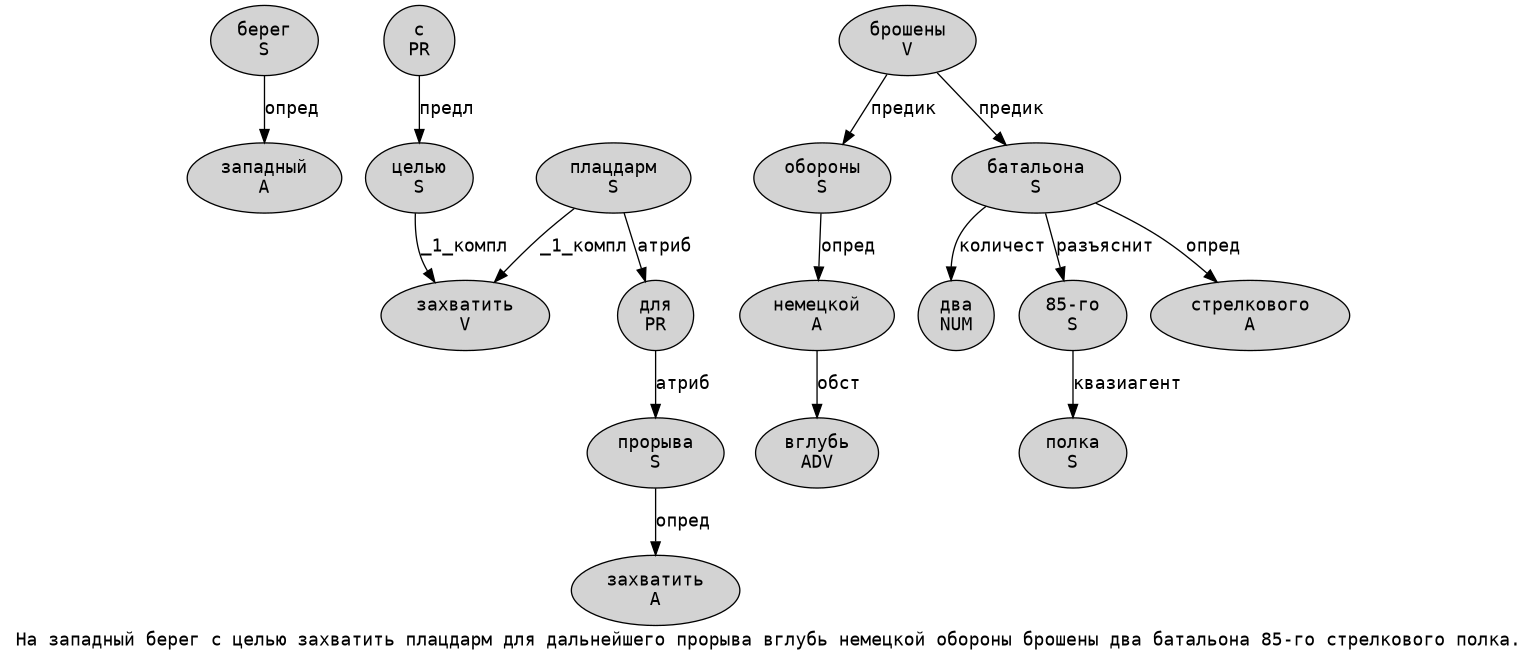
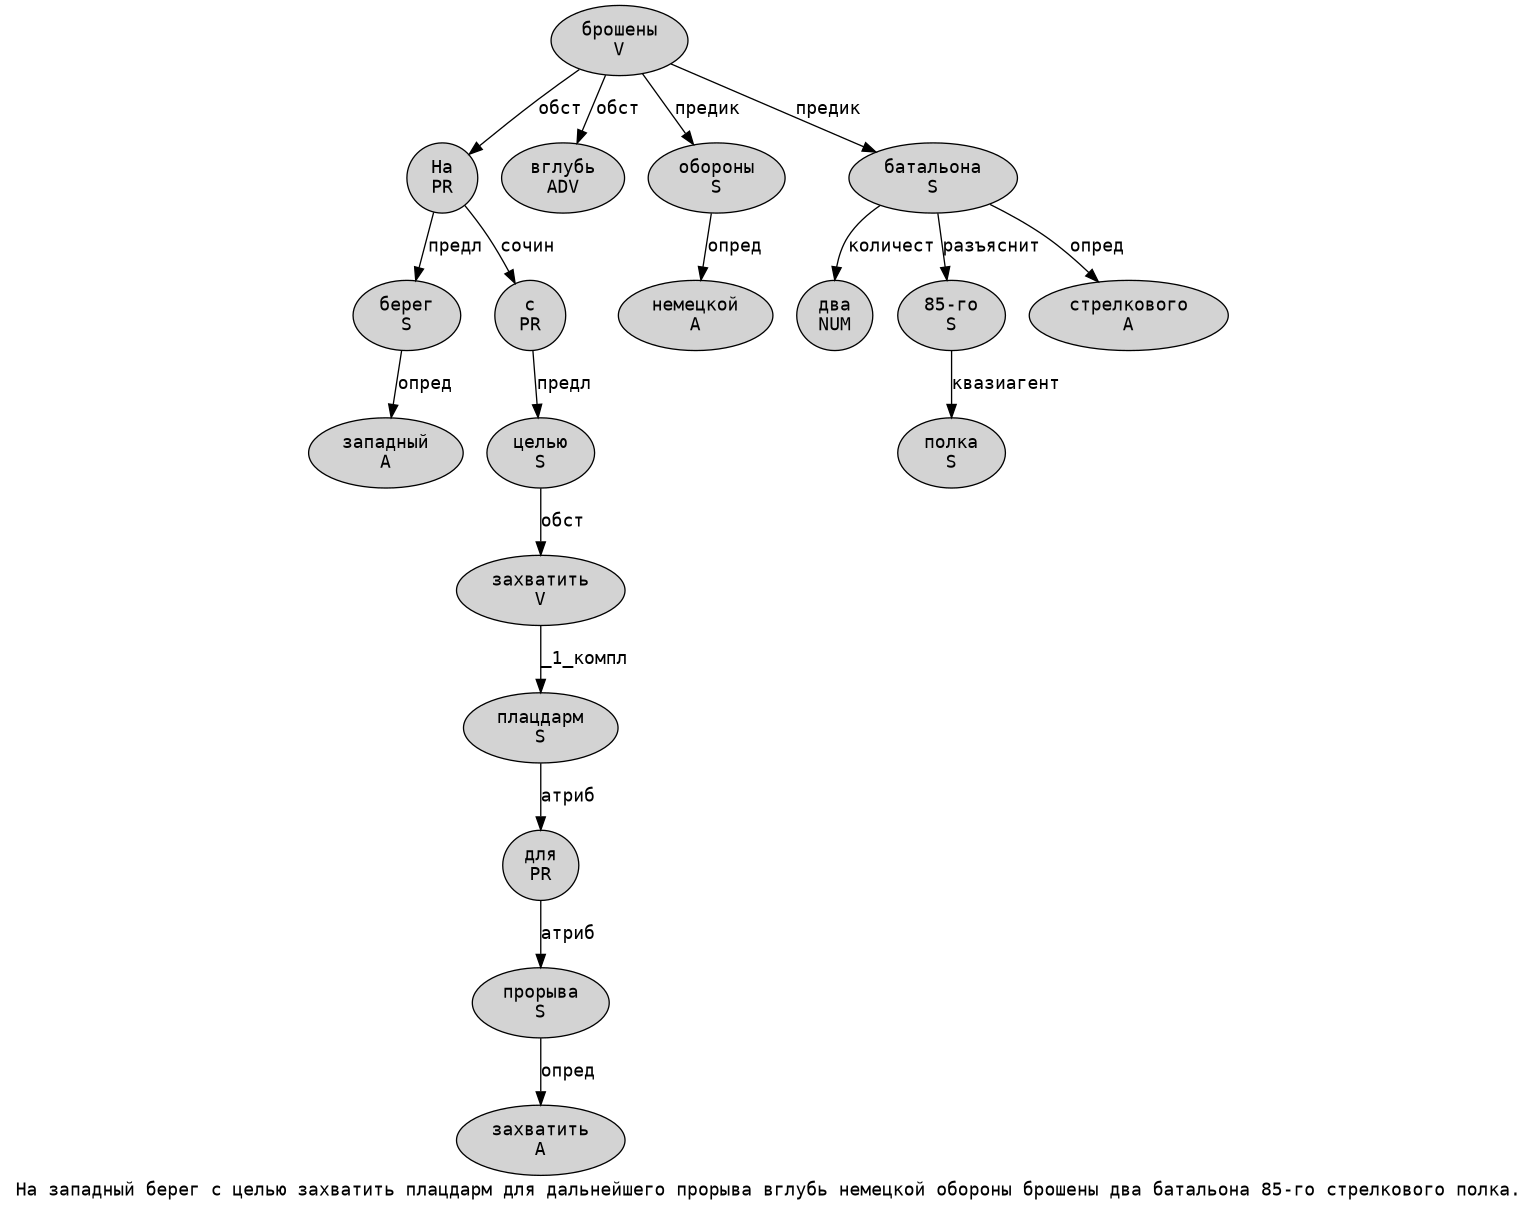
none -> (442, 178)
(538, 239) -> (541, 652)
(465, 247) -> (563, 522)
(817, 377) -> (594, 103)
